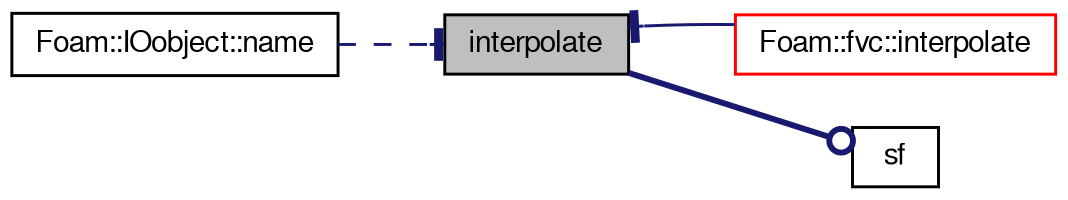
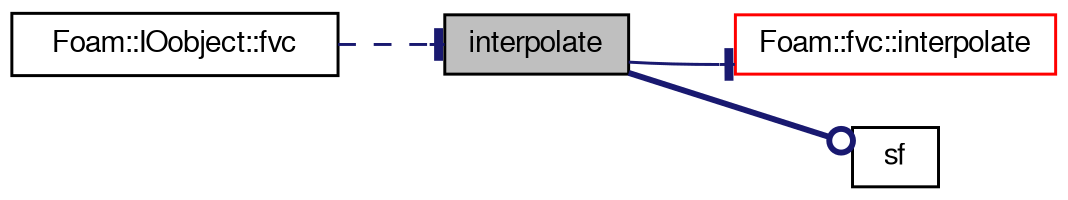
(690, 25) -> (674, 64)
(175, 44) -> (175, 44)
